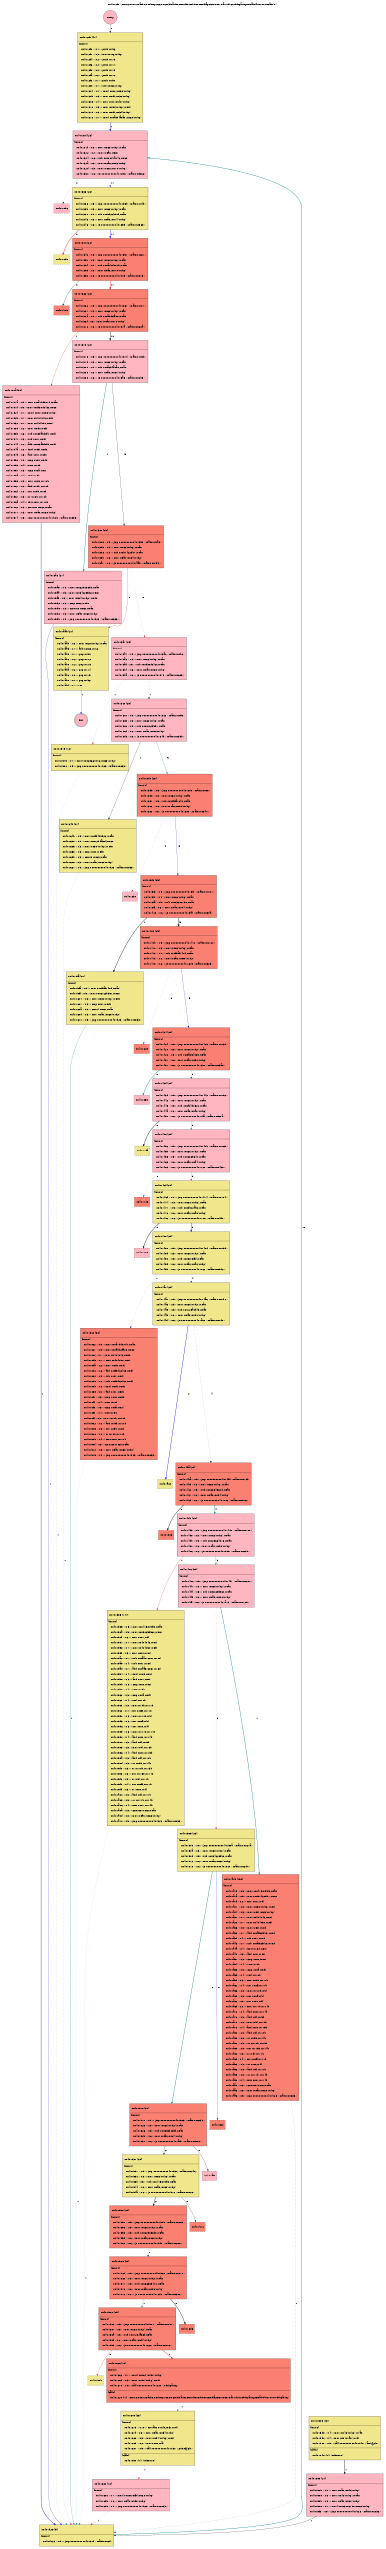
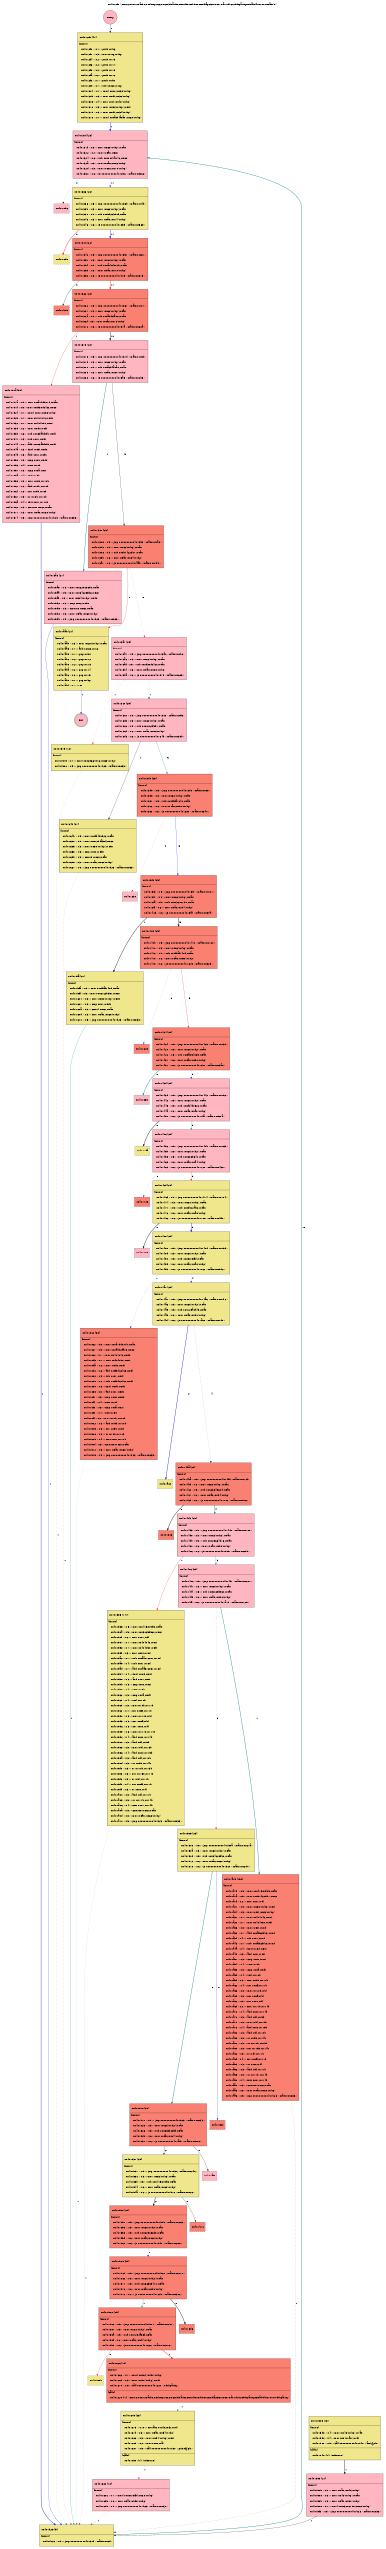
(185, 997) -> (185, 997)
